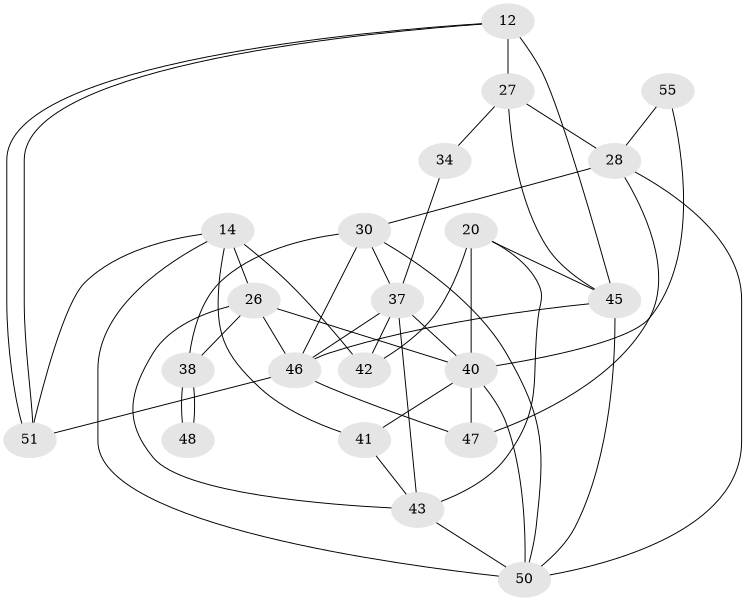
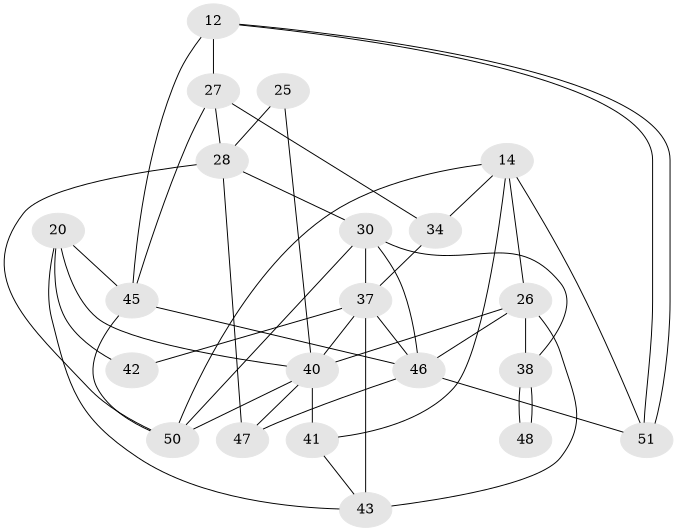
(668, 91) -> (283, 91)
(302, 296) -> (471, 196)
(471, 545) -> none
